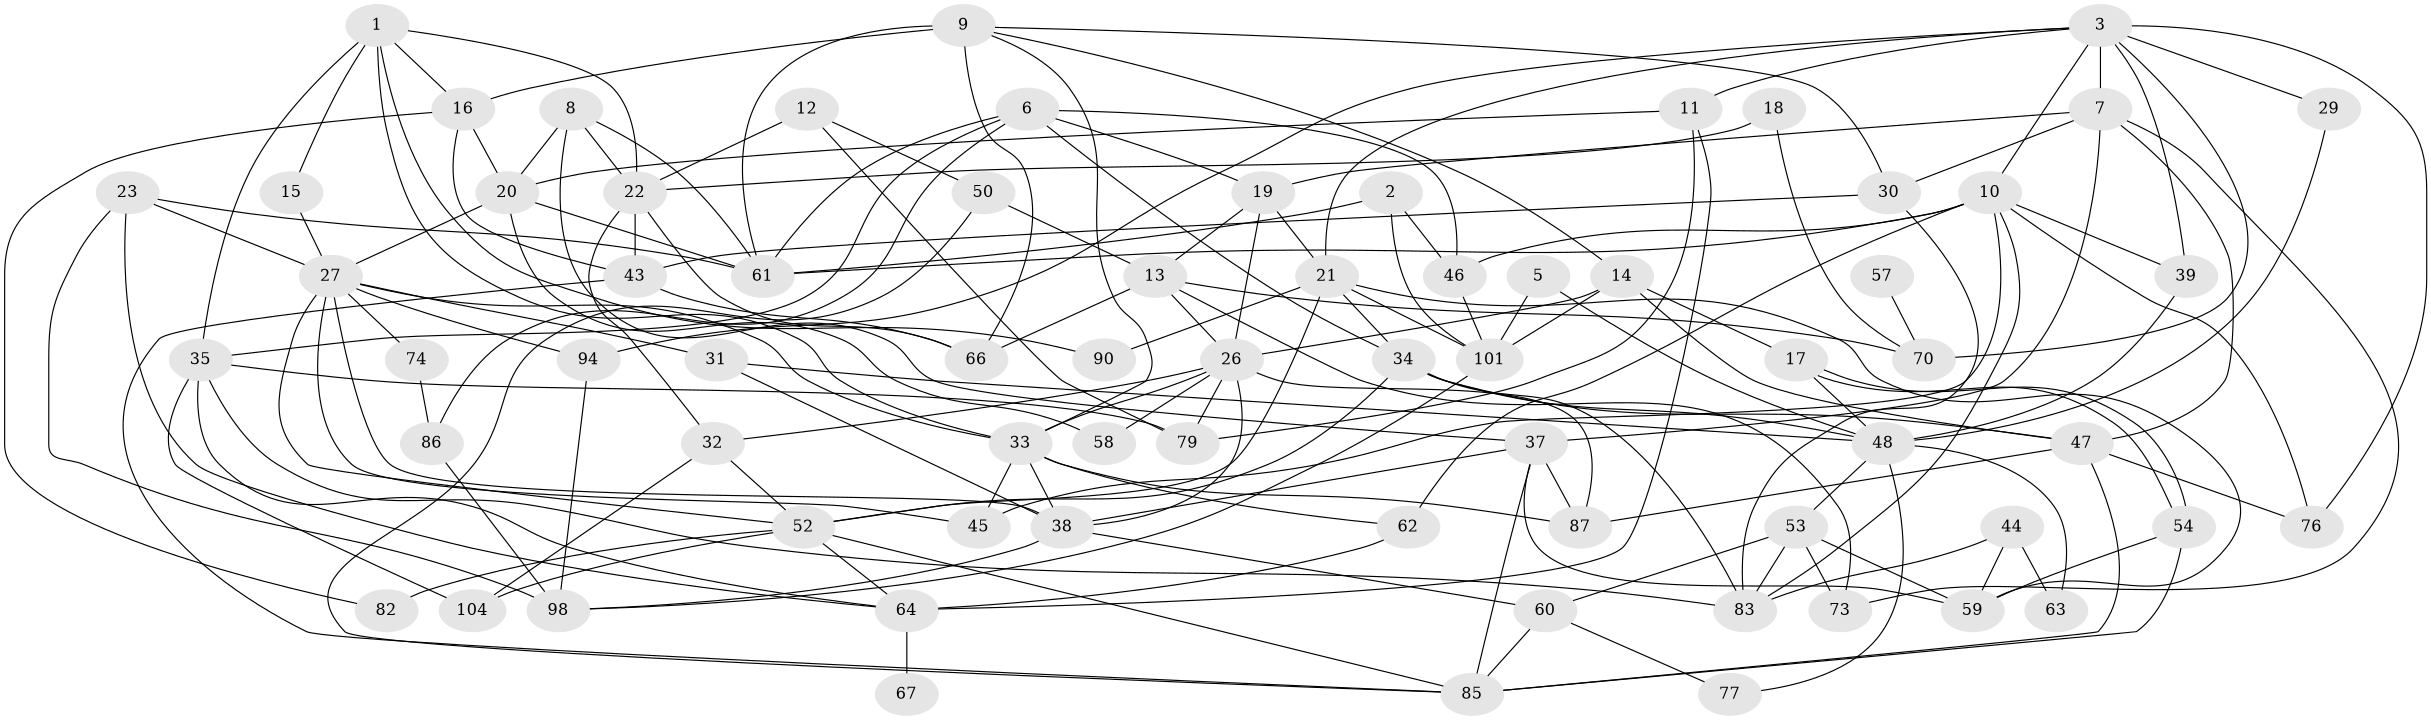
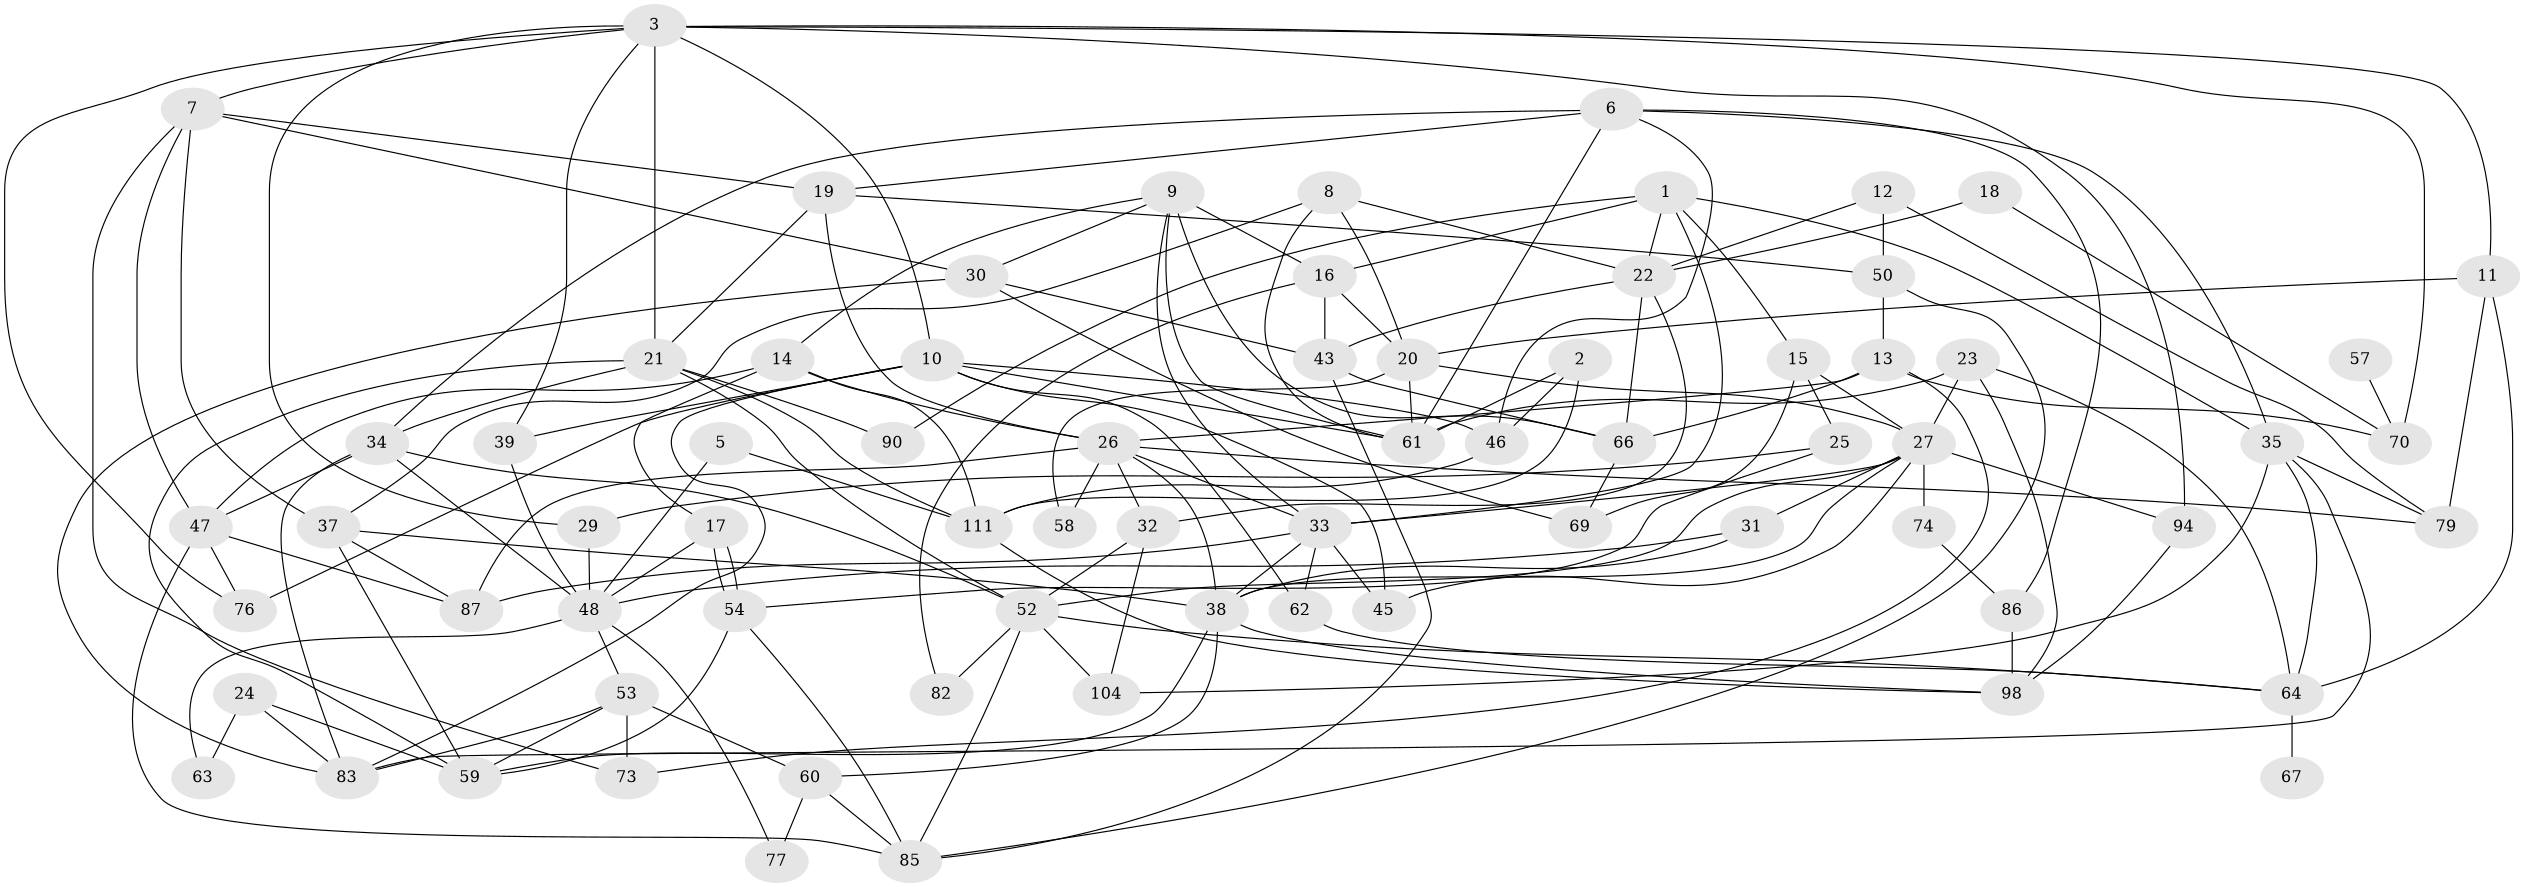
(1208, 236) -> (1330, 228)
(1490, 360) -> (979, 527)
none -> (1840, 444)
none -> (1580, 527)
(2012, 527) -> (245, 694)
(1503, 569) -> none
none -> (878, 754)
